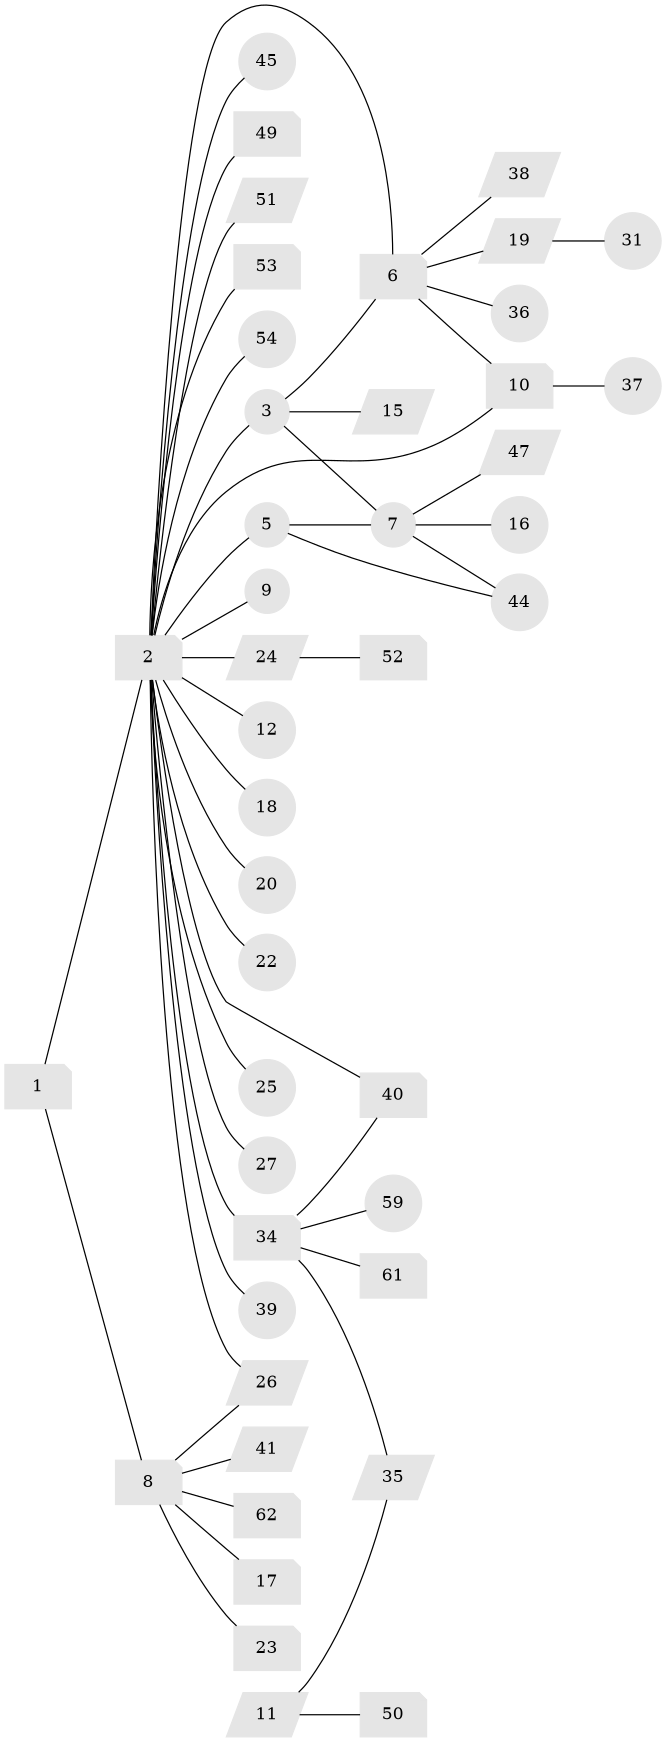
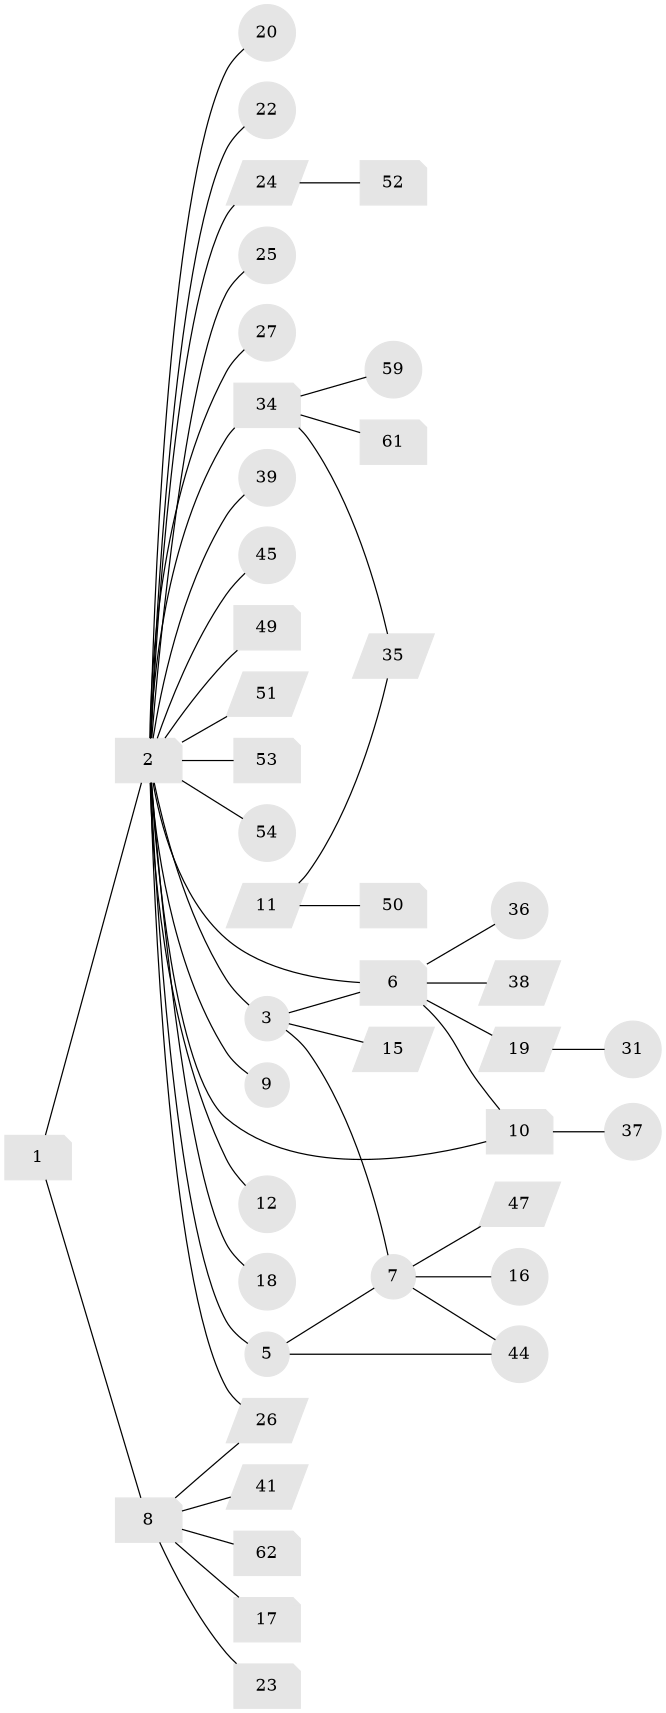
(393, 1095) -> none
